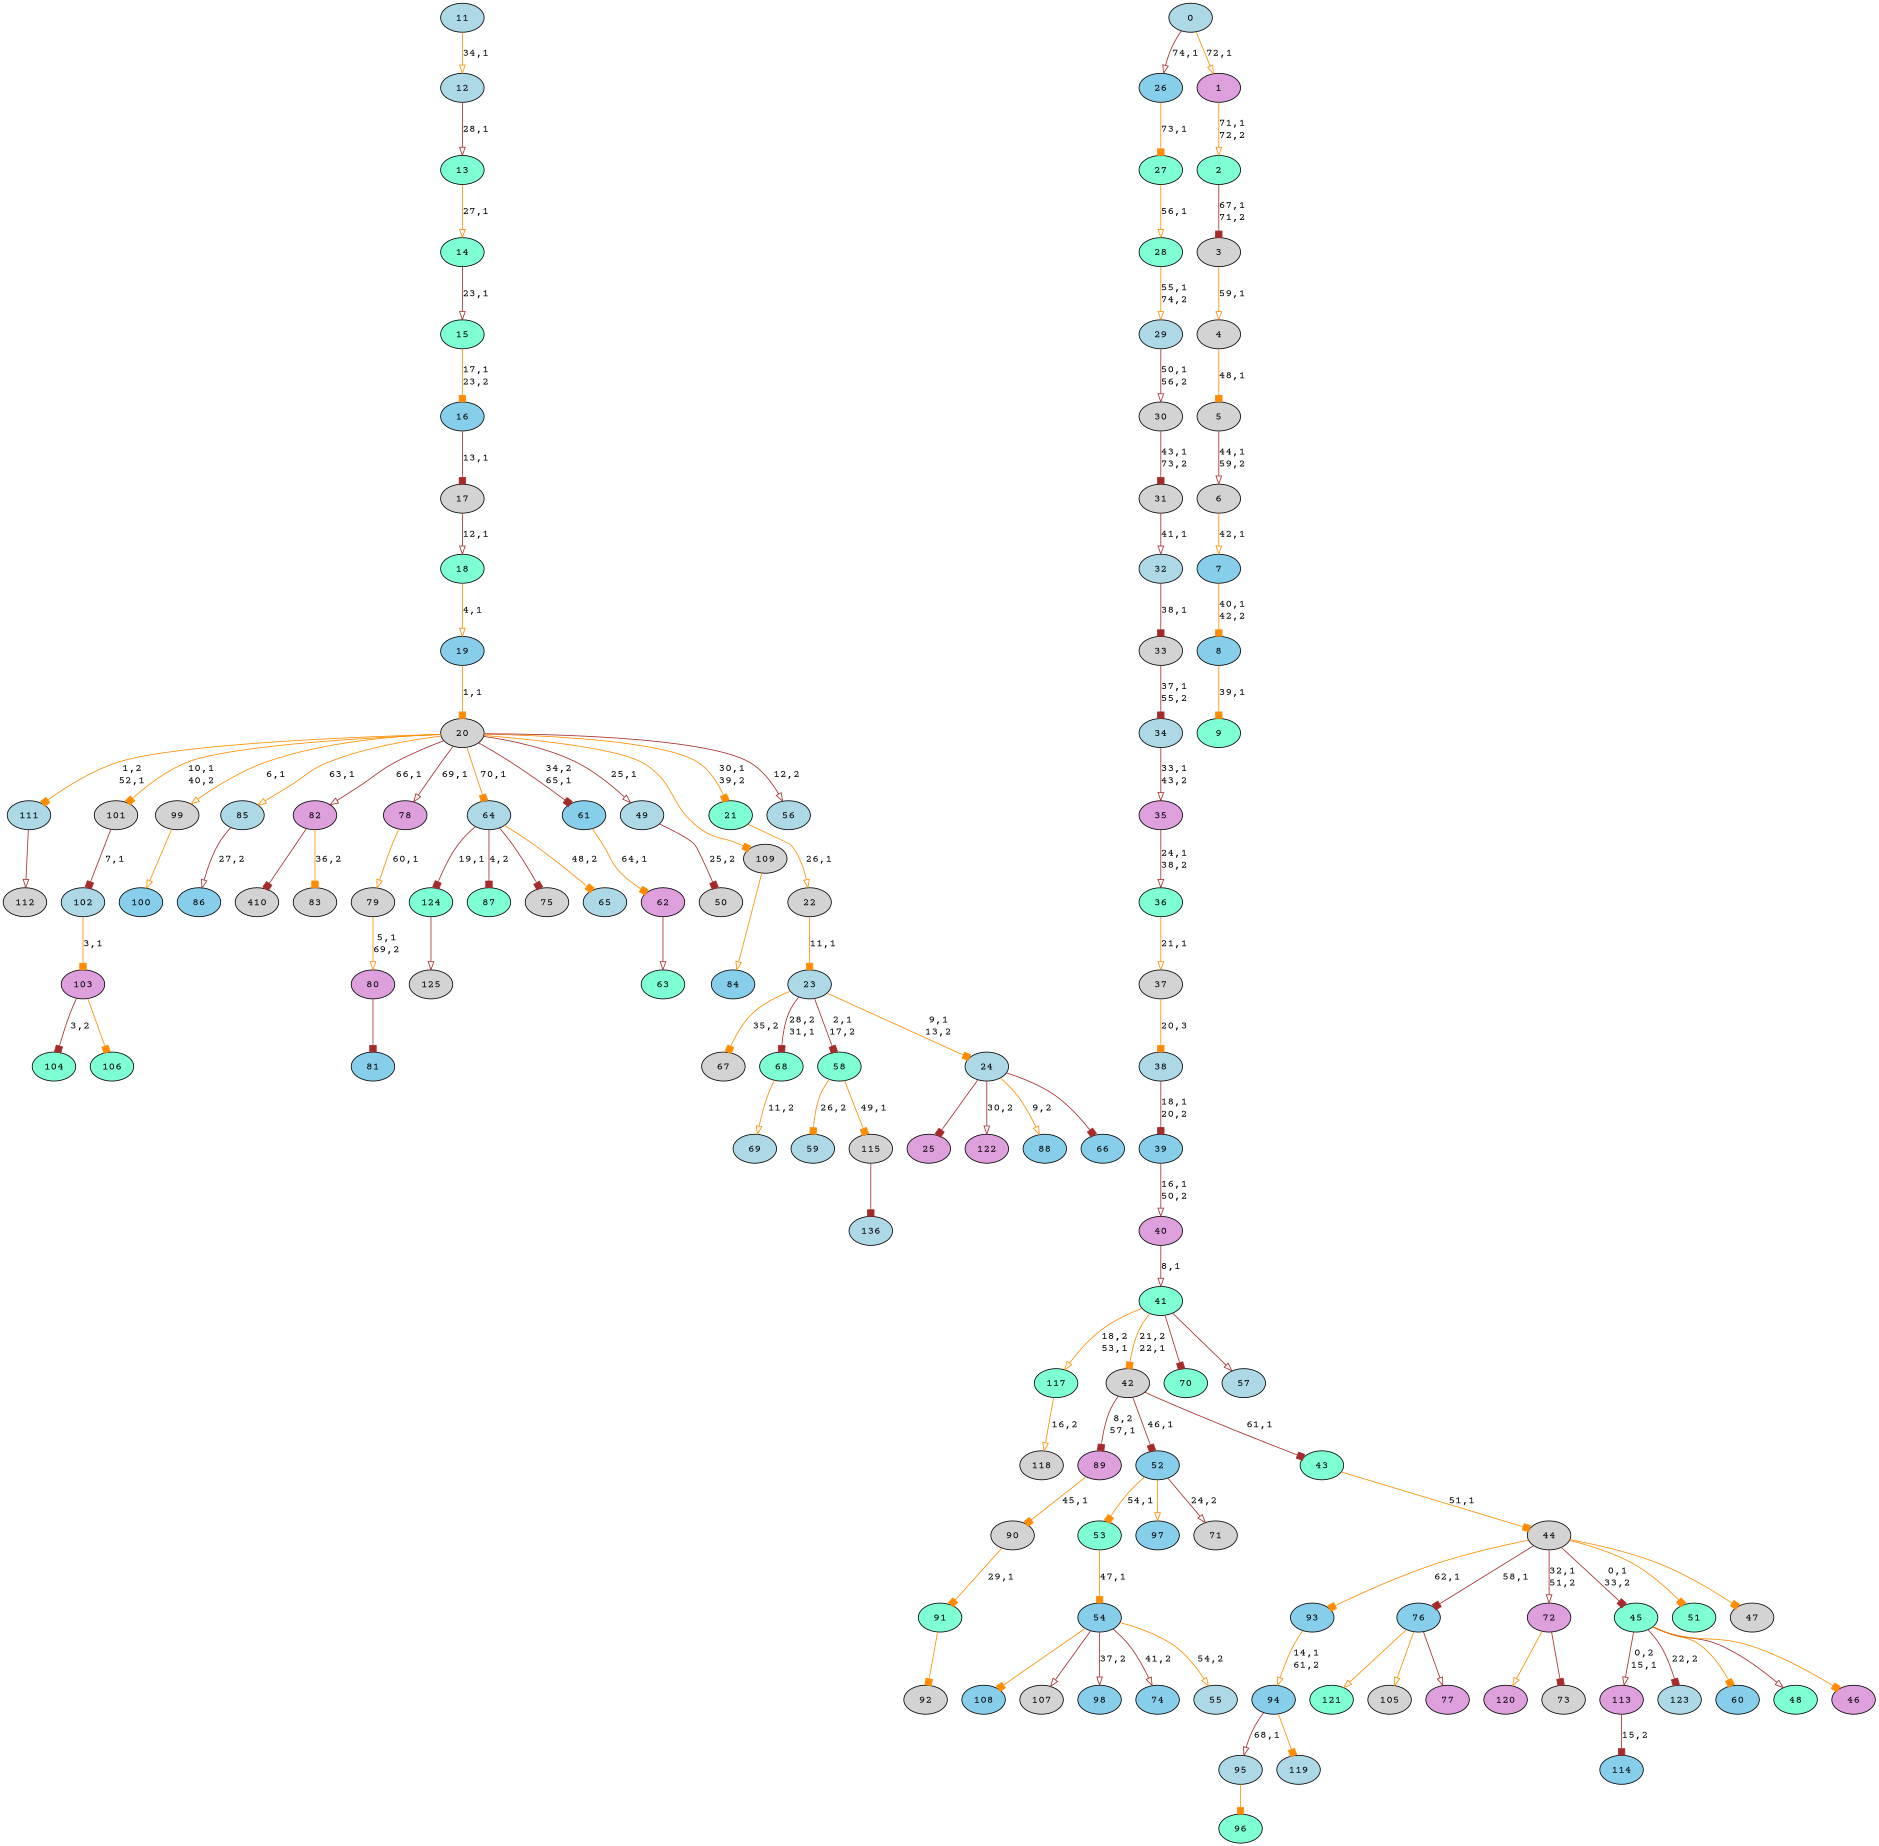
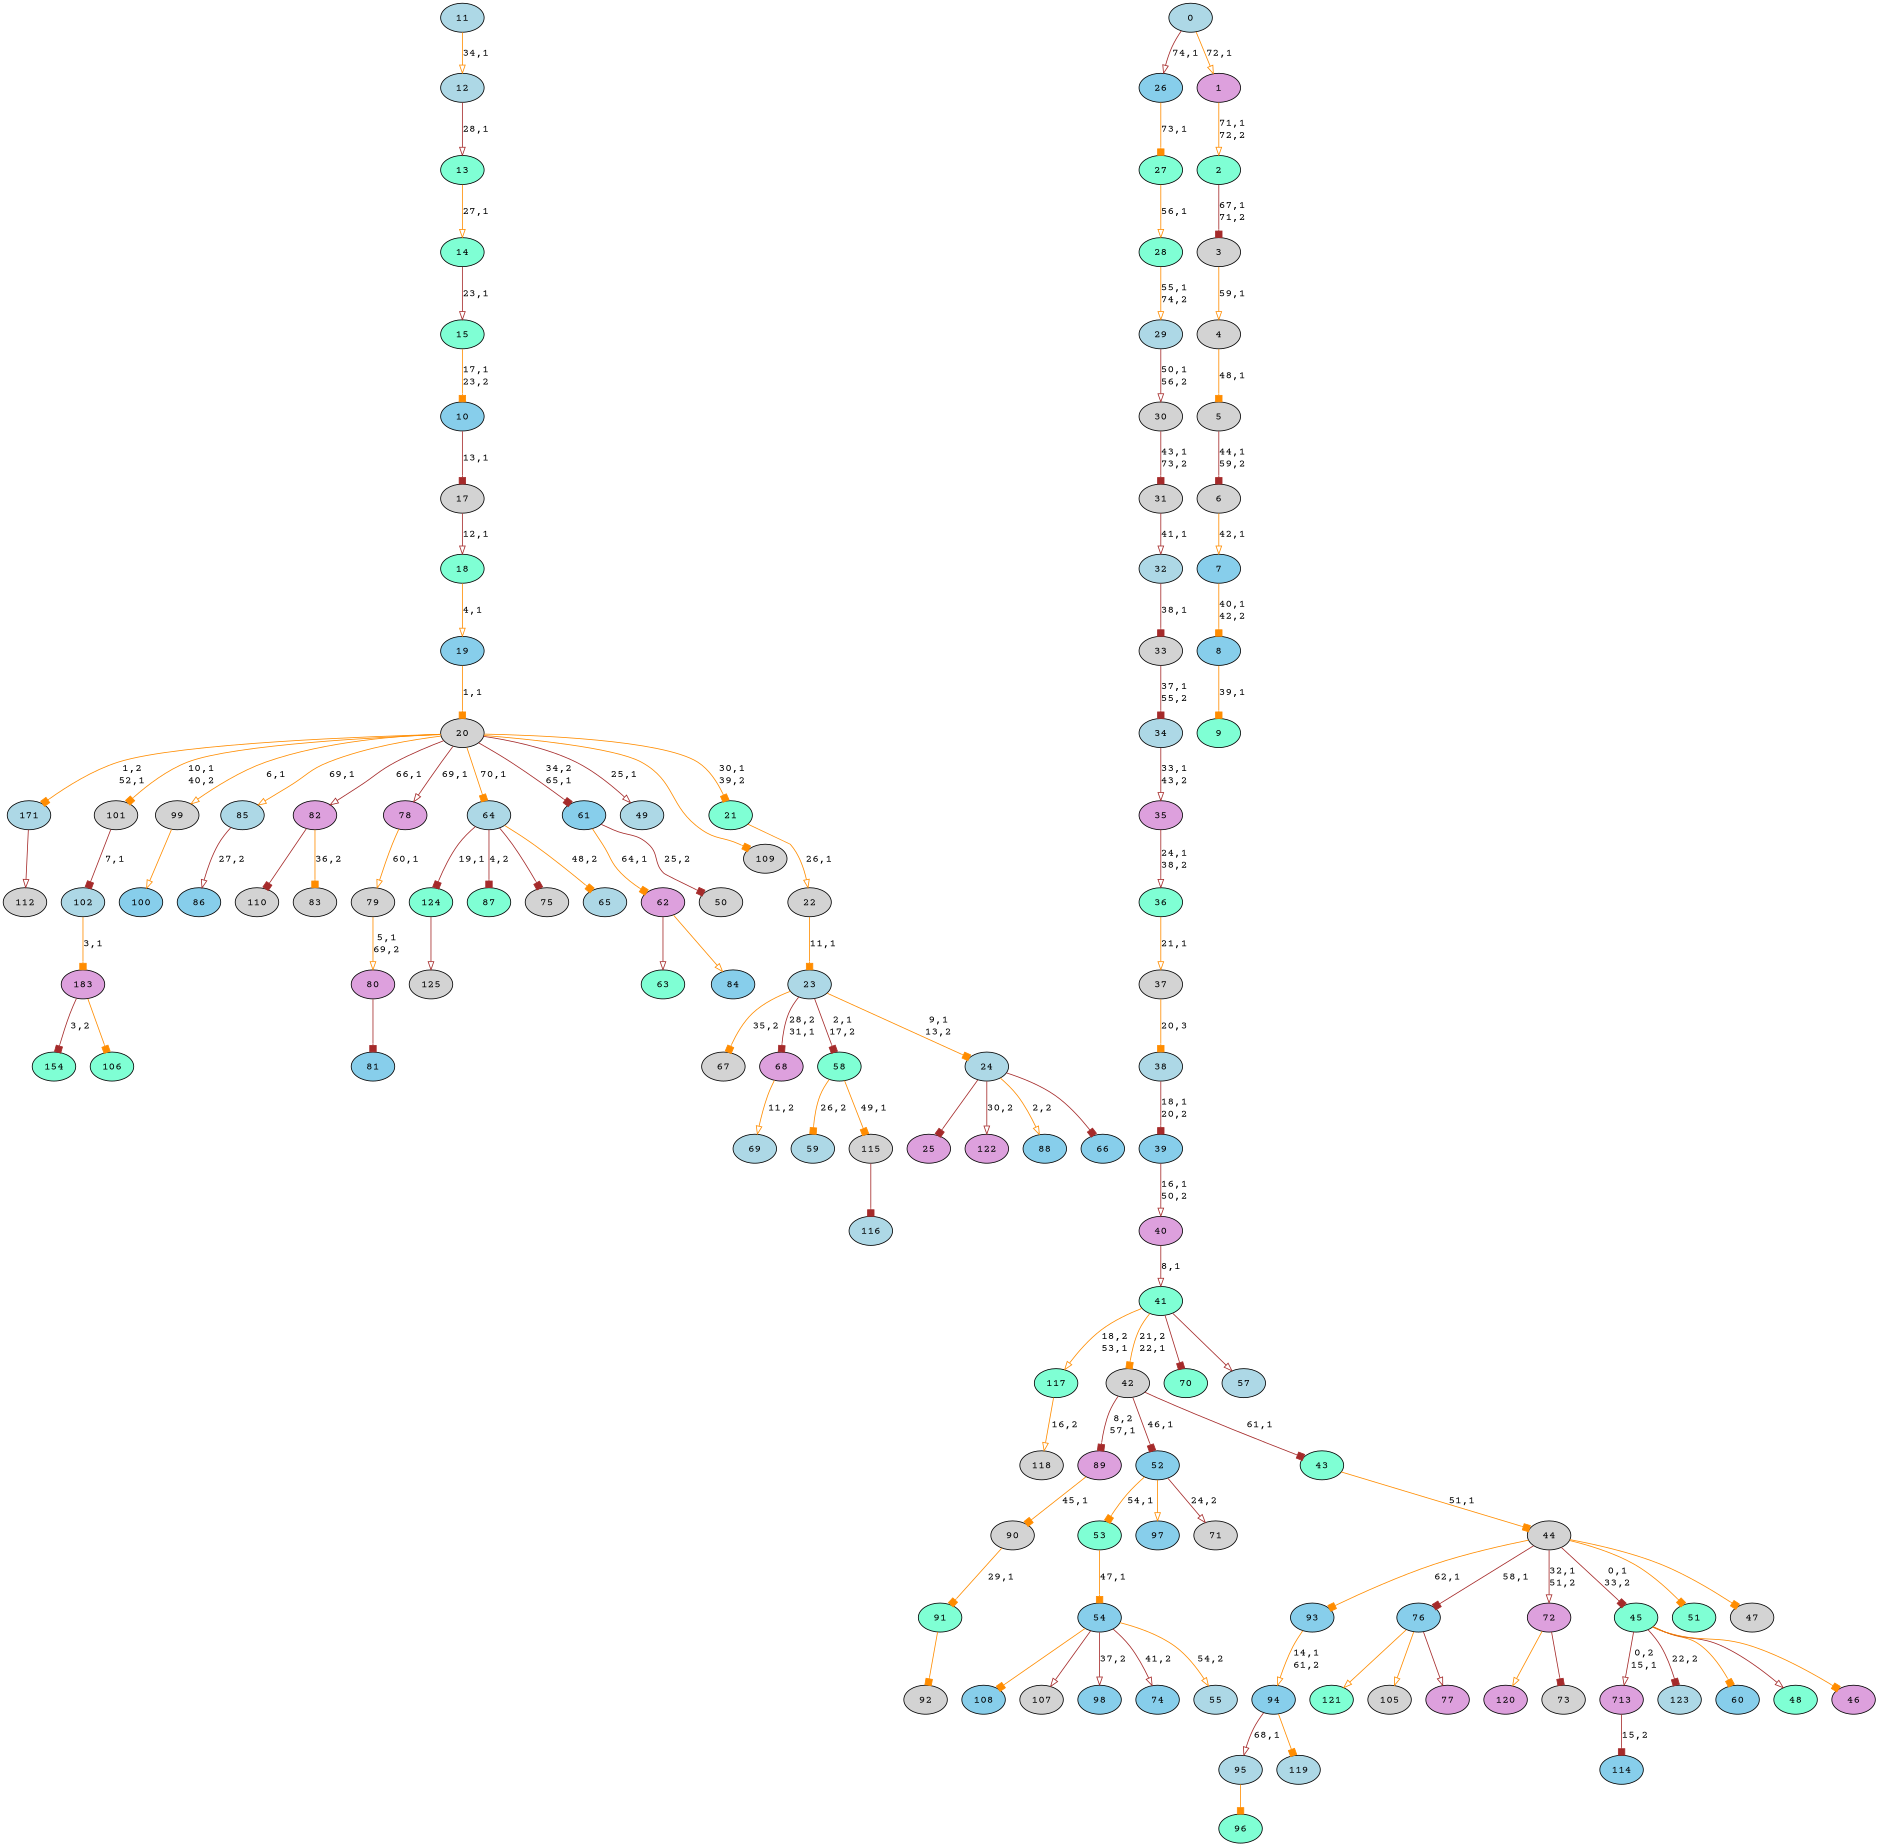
(462, 416) -> (462, 416)
(1219, 453) -> (1219, 453)
(342, 774) -> (342, 774)
(29, 815) -> (29, 815)
(789, 815) -> none
(694, 844) -> (654, 851)
(257, 902) -> (257, 902)
(750, 917) -> (695, 940)
(83, 984) -> (83, 984)
(54, 1067) -> (54, 1067)
(781, 1067) -> (781, 1067)
(1042, 1108) -> (1042, 1108)
(871, 1231) -> (871, 1231)
(1622, 1700) -> (1622, 1700)
